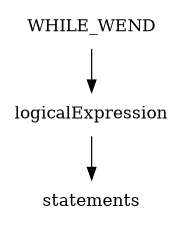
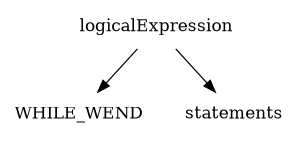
(92, 64) -> (122, 66)
